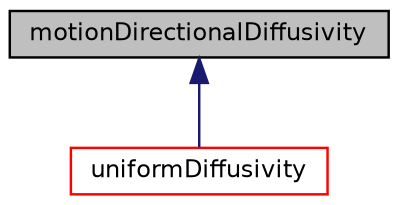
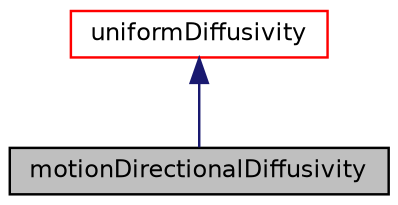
(199, 115) -> (199, 115)
